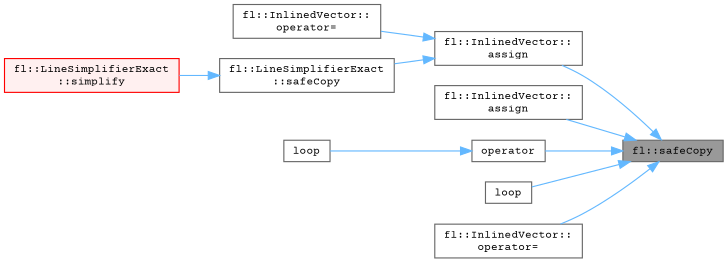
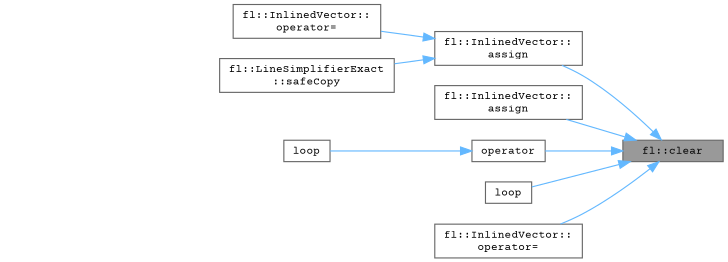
(92, 75) -> none
(673, 151) -> (673, 151)
